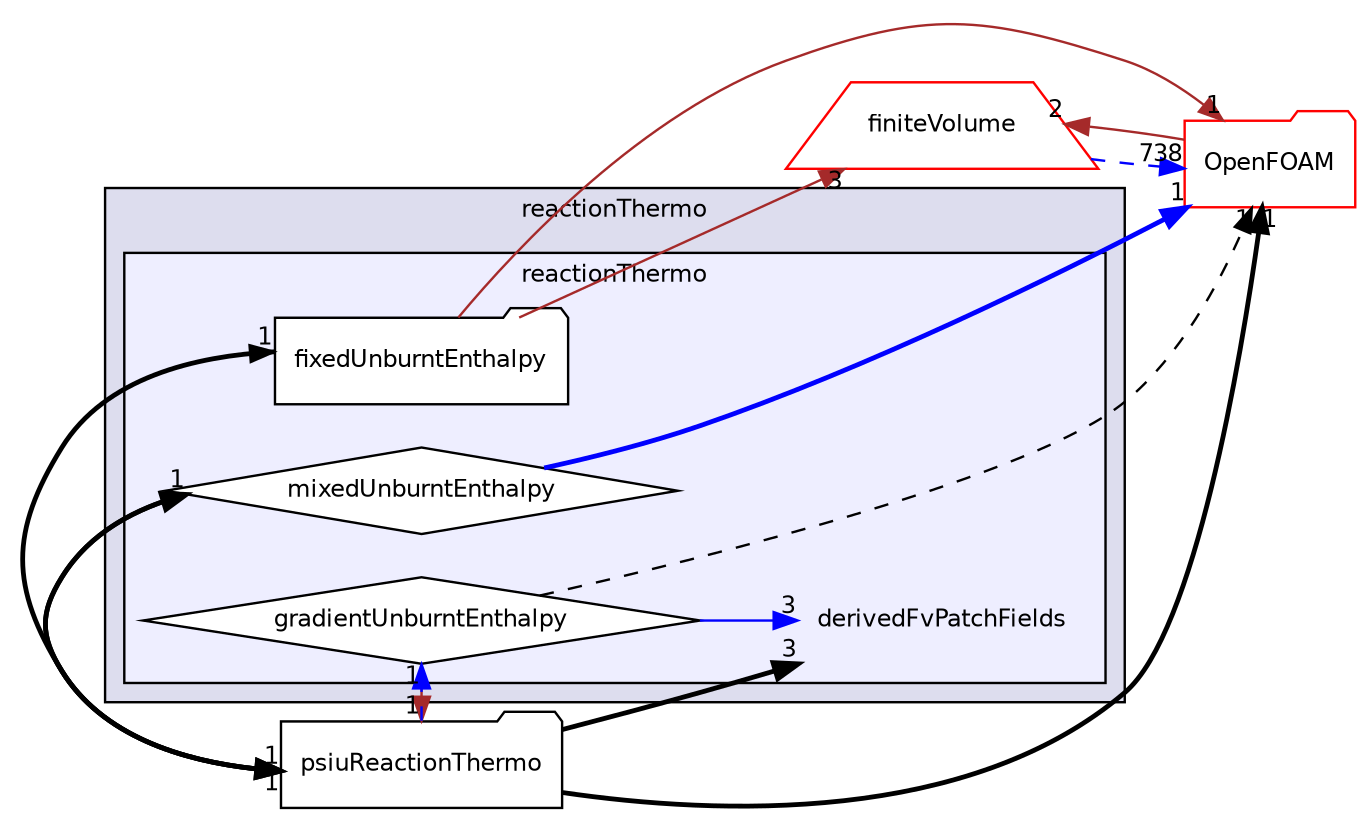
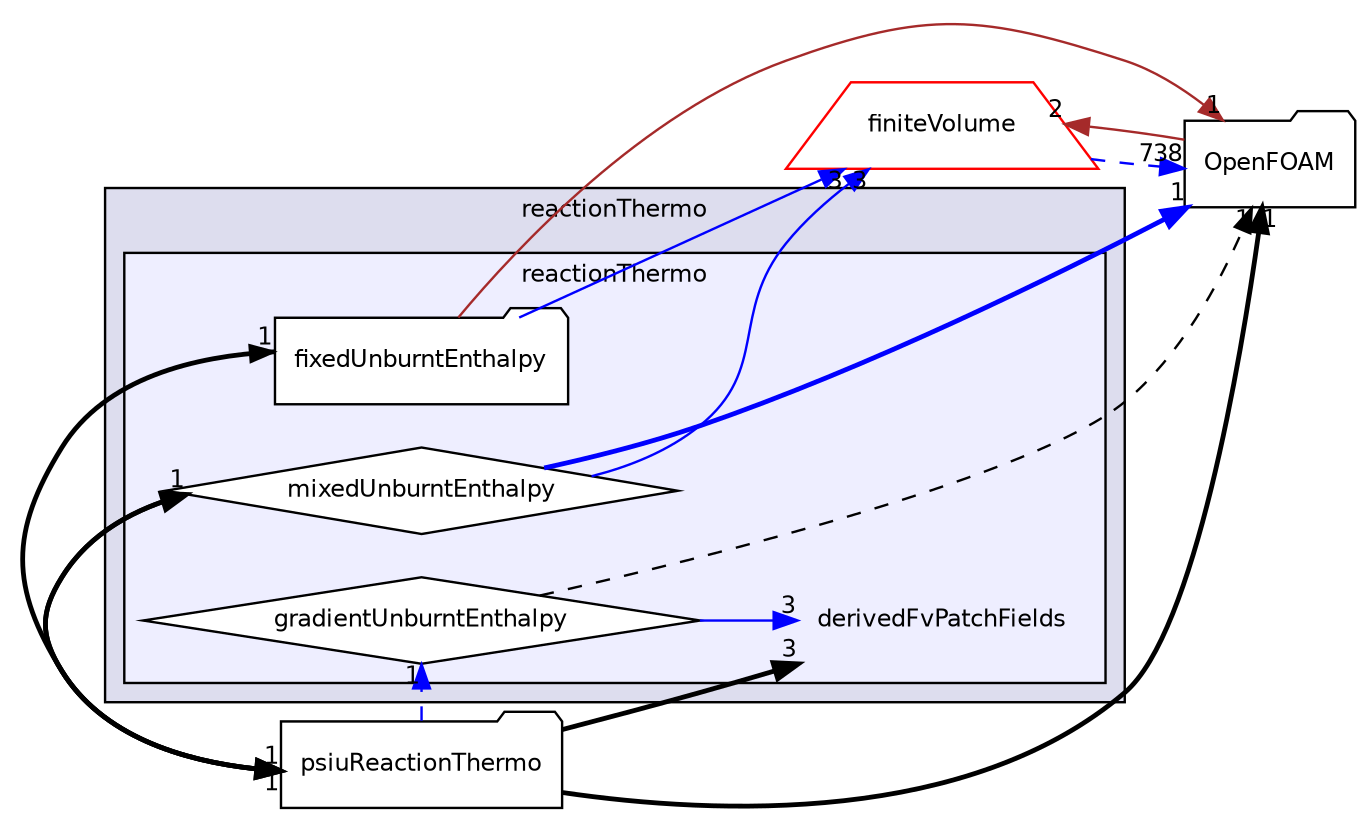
(1270, 164) -> (1270, 164)
(693, 238) -> (693, 238)
none -> (745, 354)
(422, 680) -> none
